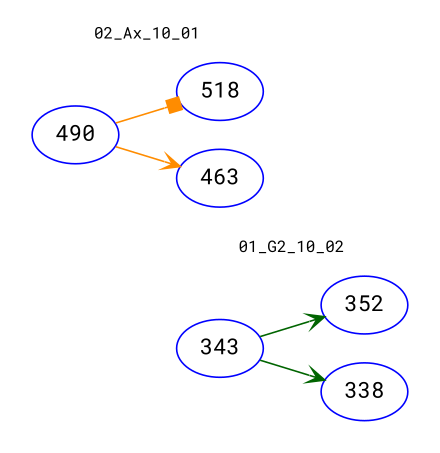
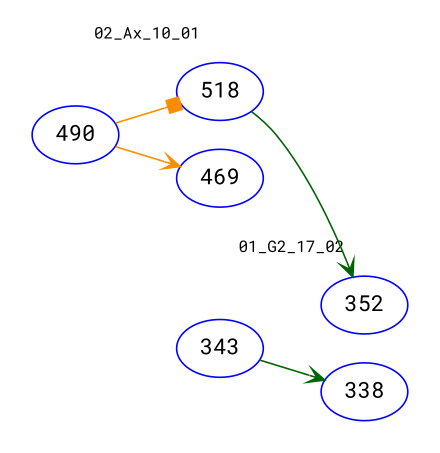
(220, 178) -> (220, 178)
(292, 248) -> (292, 248)
(285, 329) -> (308, 181)
